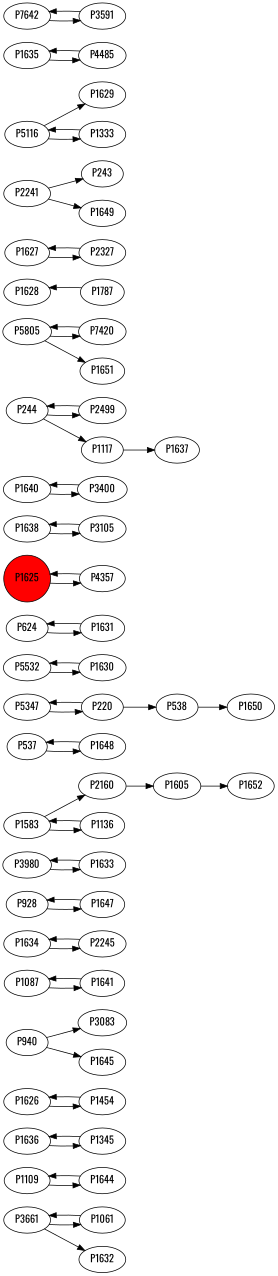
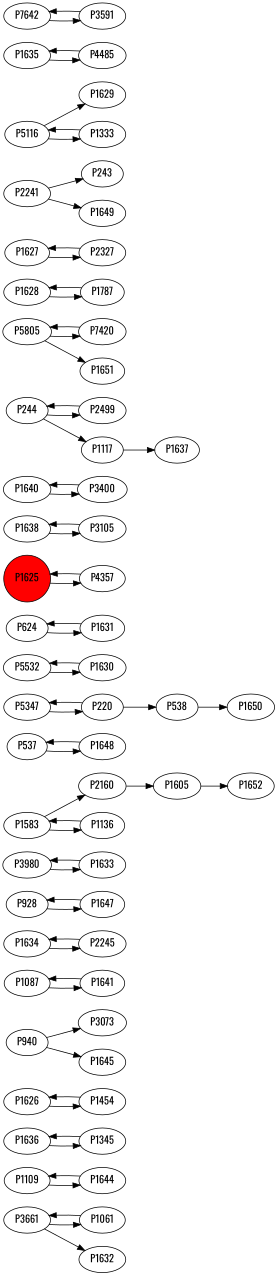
none -> (62, 297)
(102, 1023) -> (102, 1023)
